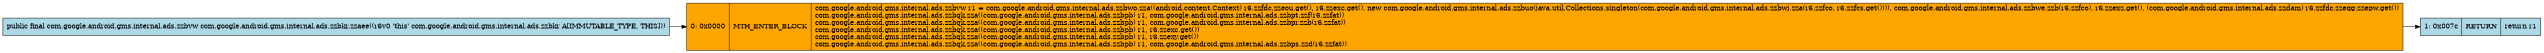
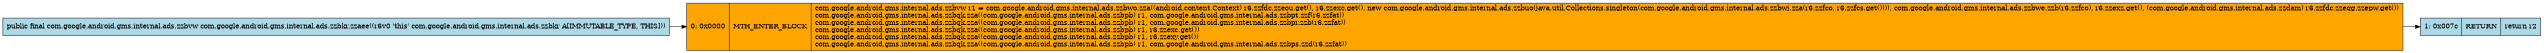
(2521, 27) -> (2521, 27)
